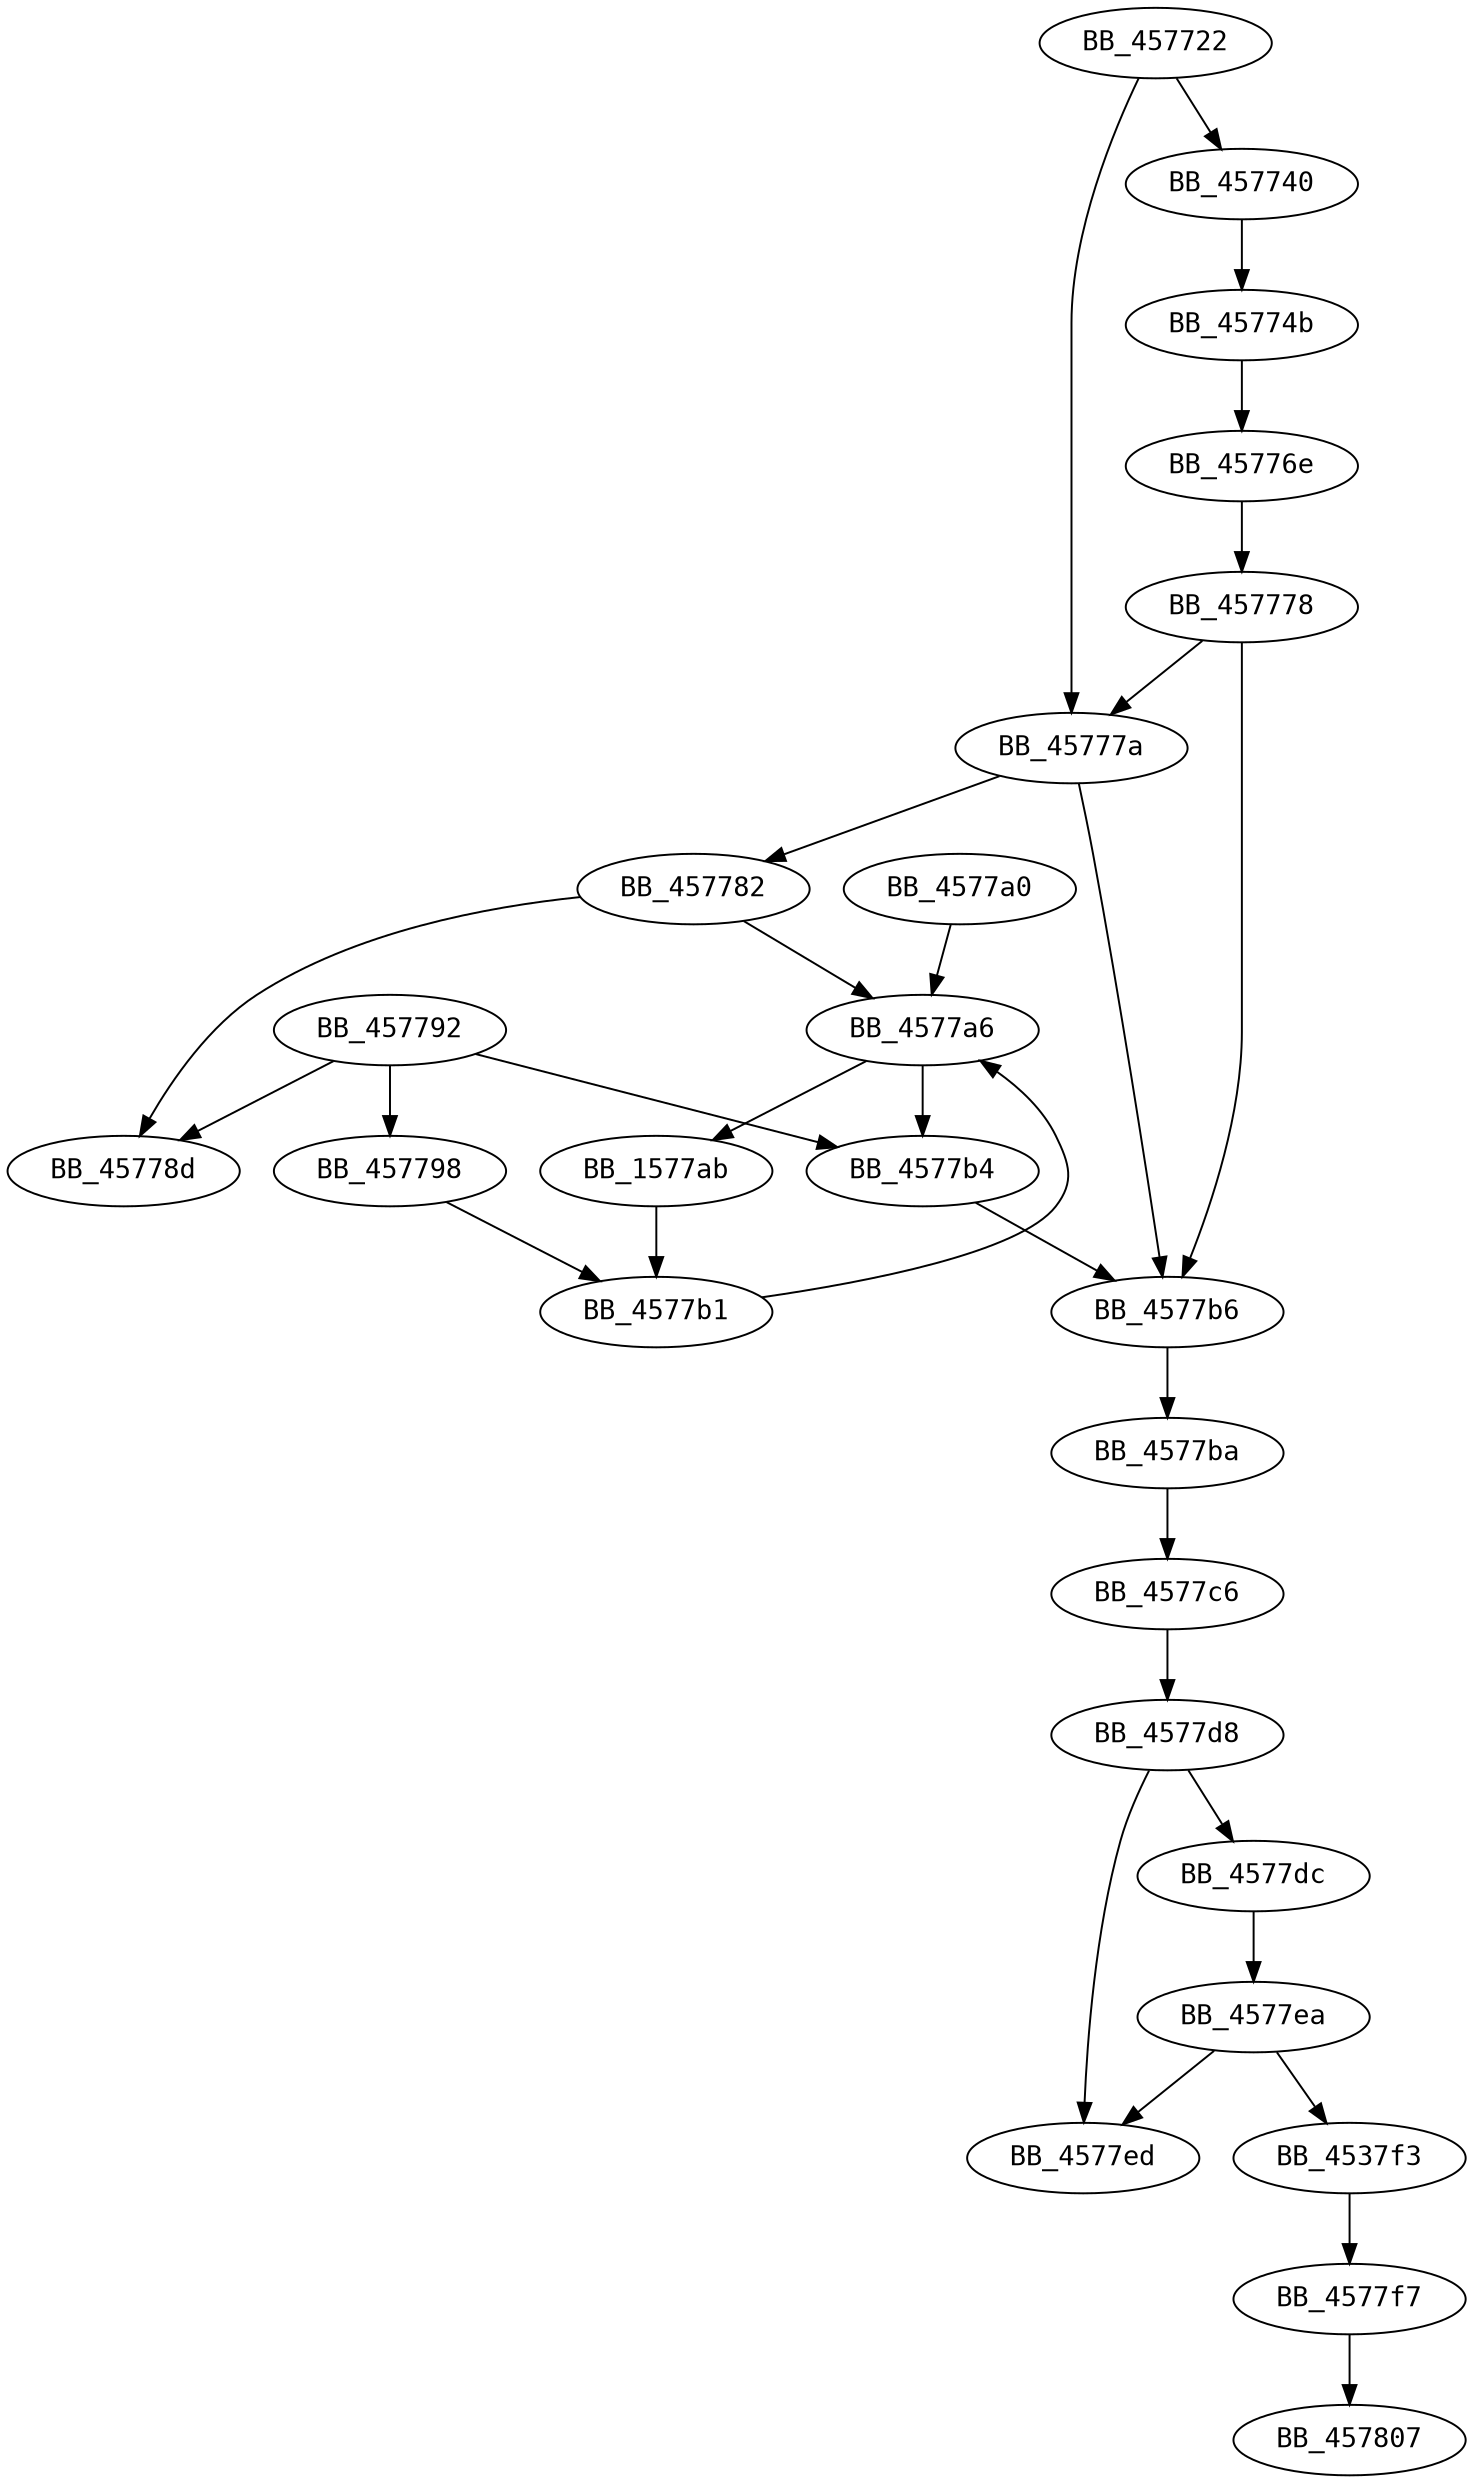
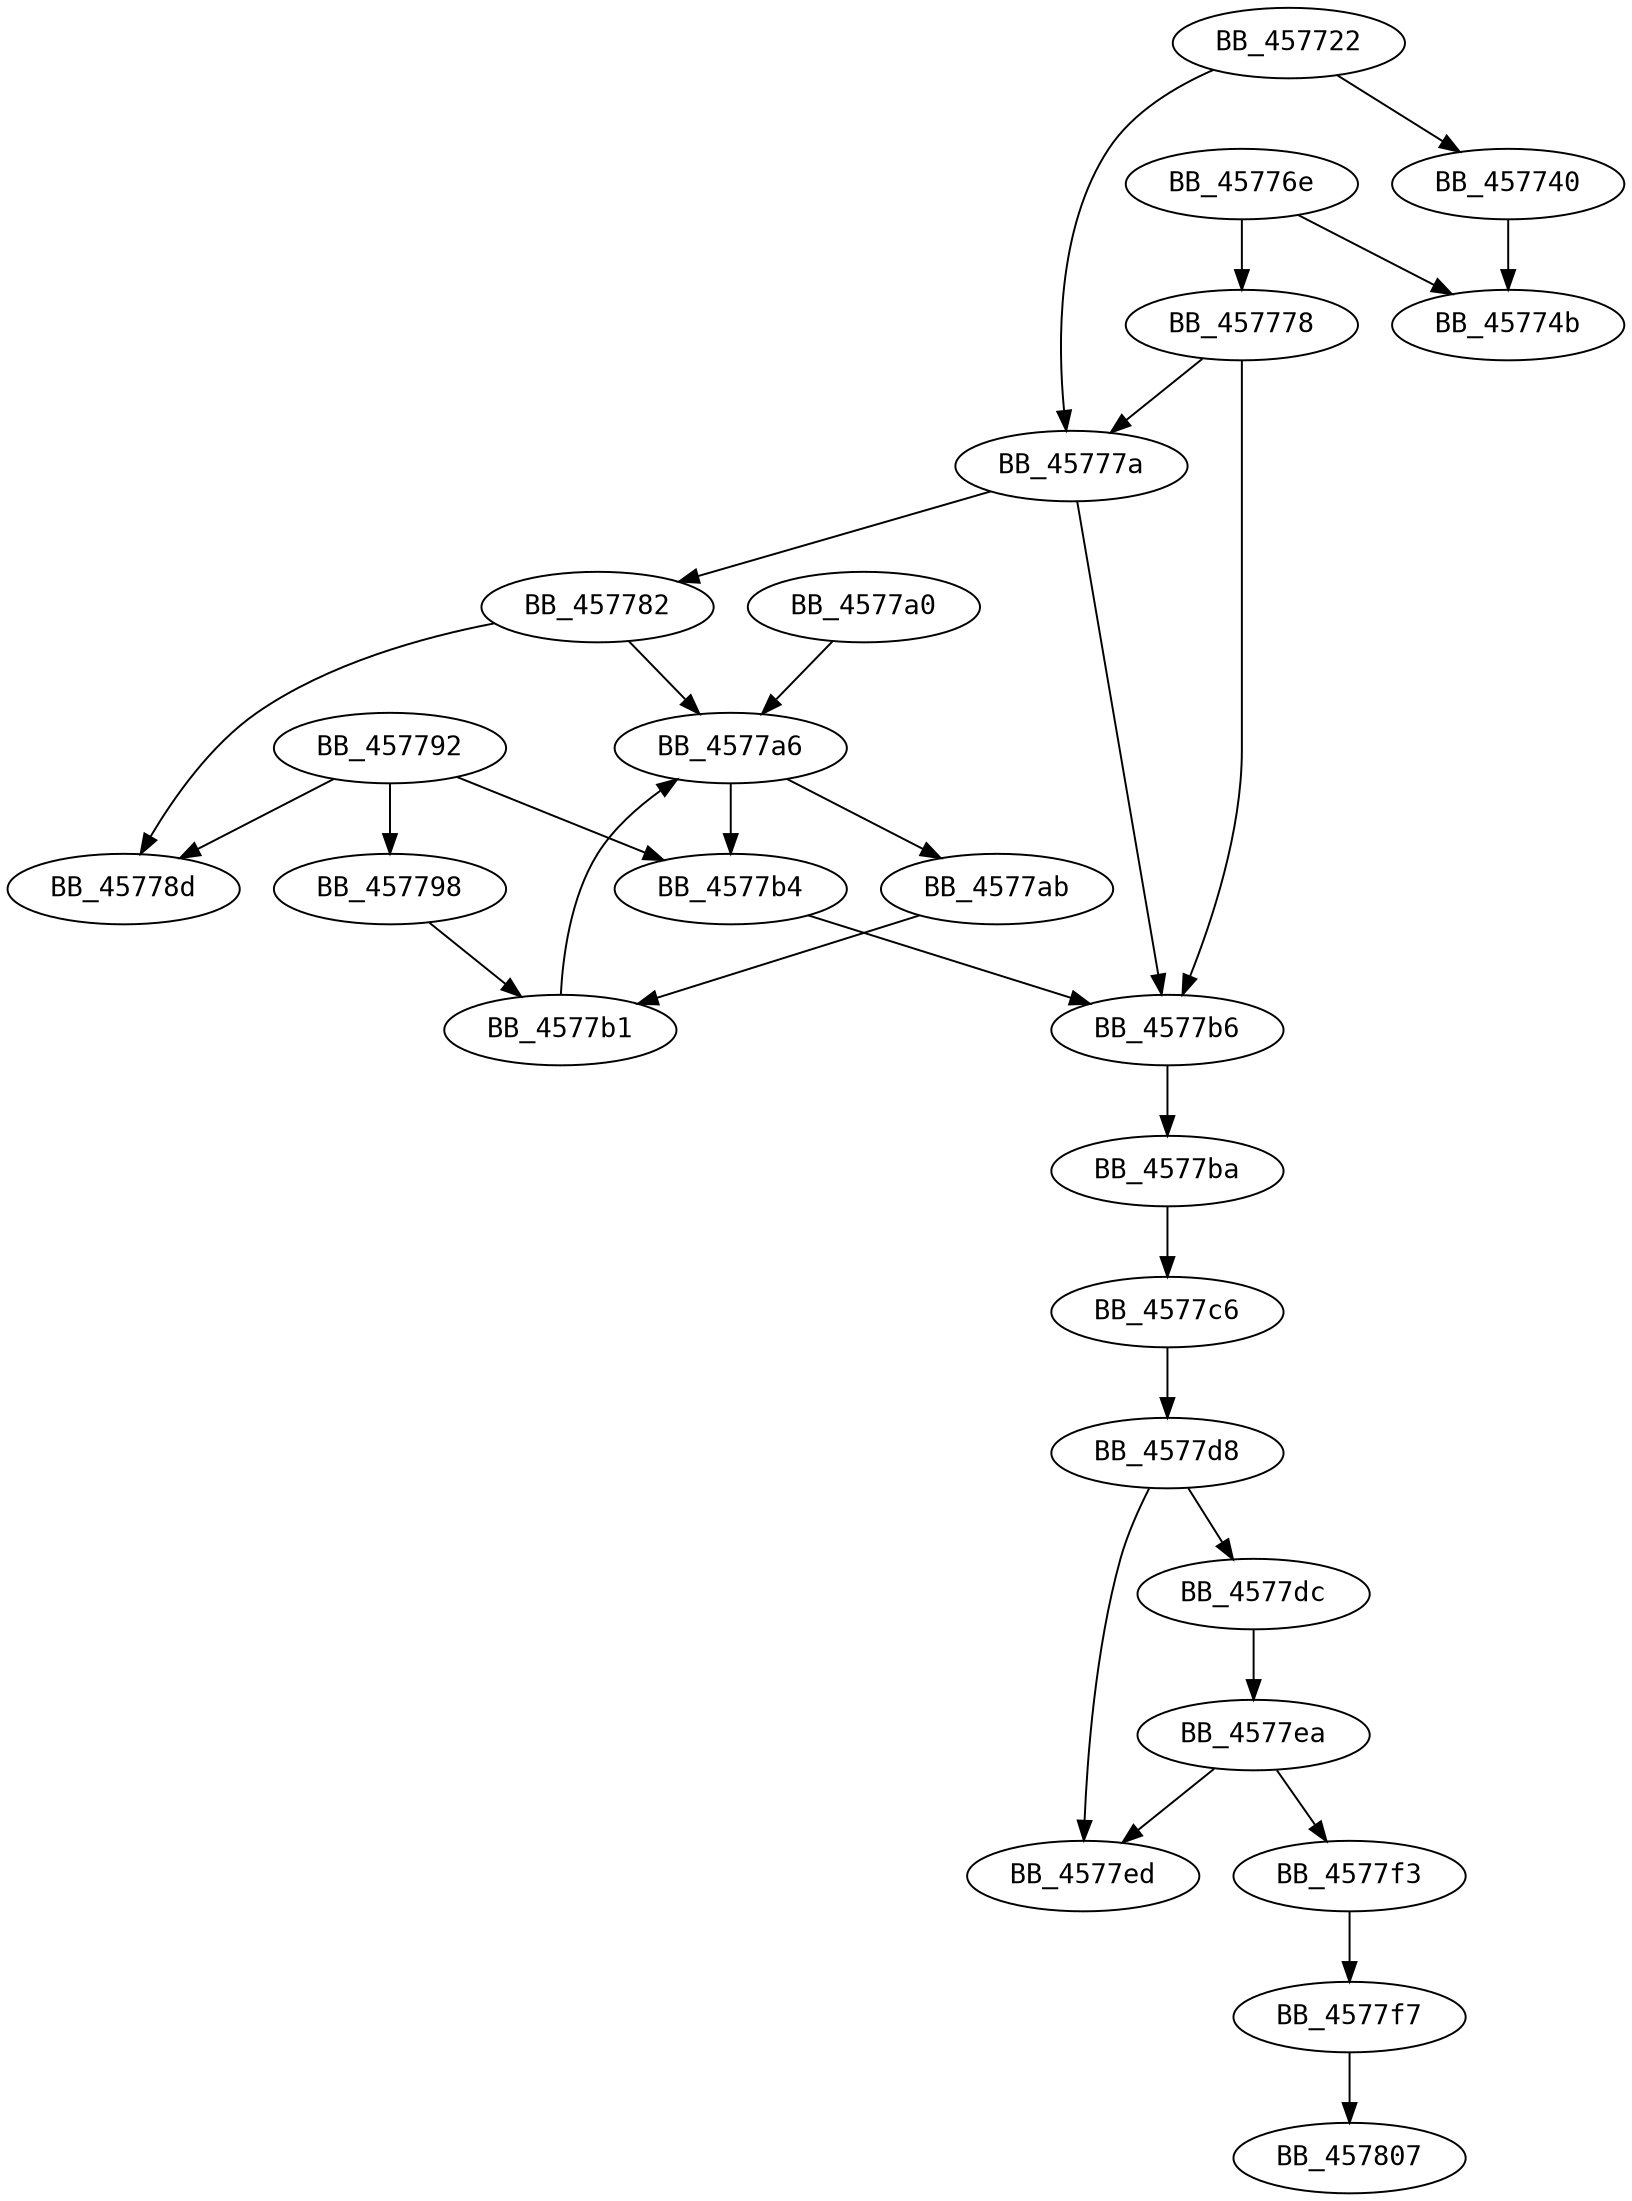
(1242, 386) -> (1366, 250)
(656, 1171) -> (997, 889)
(1350, 2158) -> (1350, 1876)
